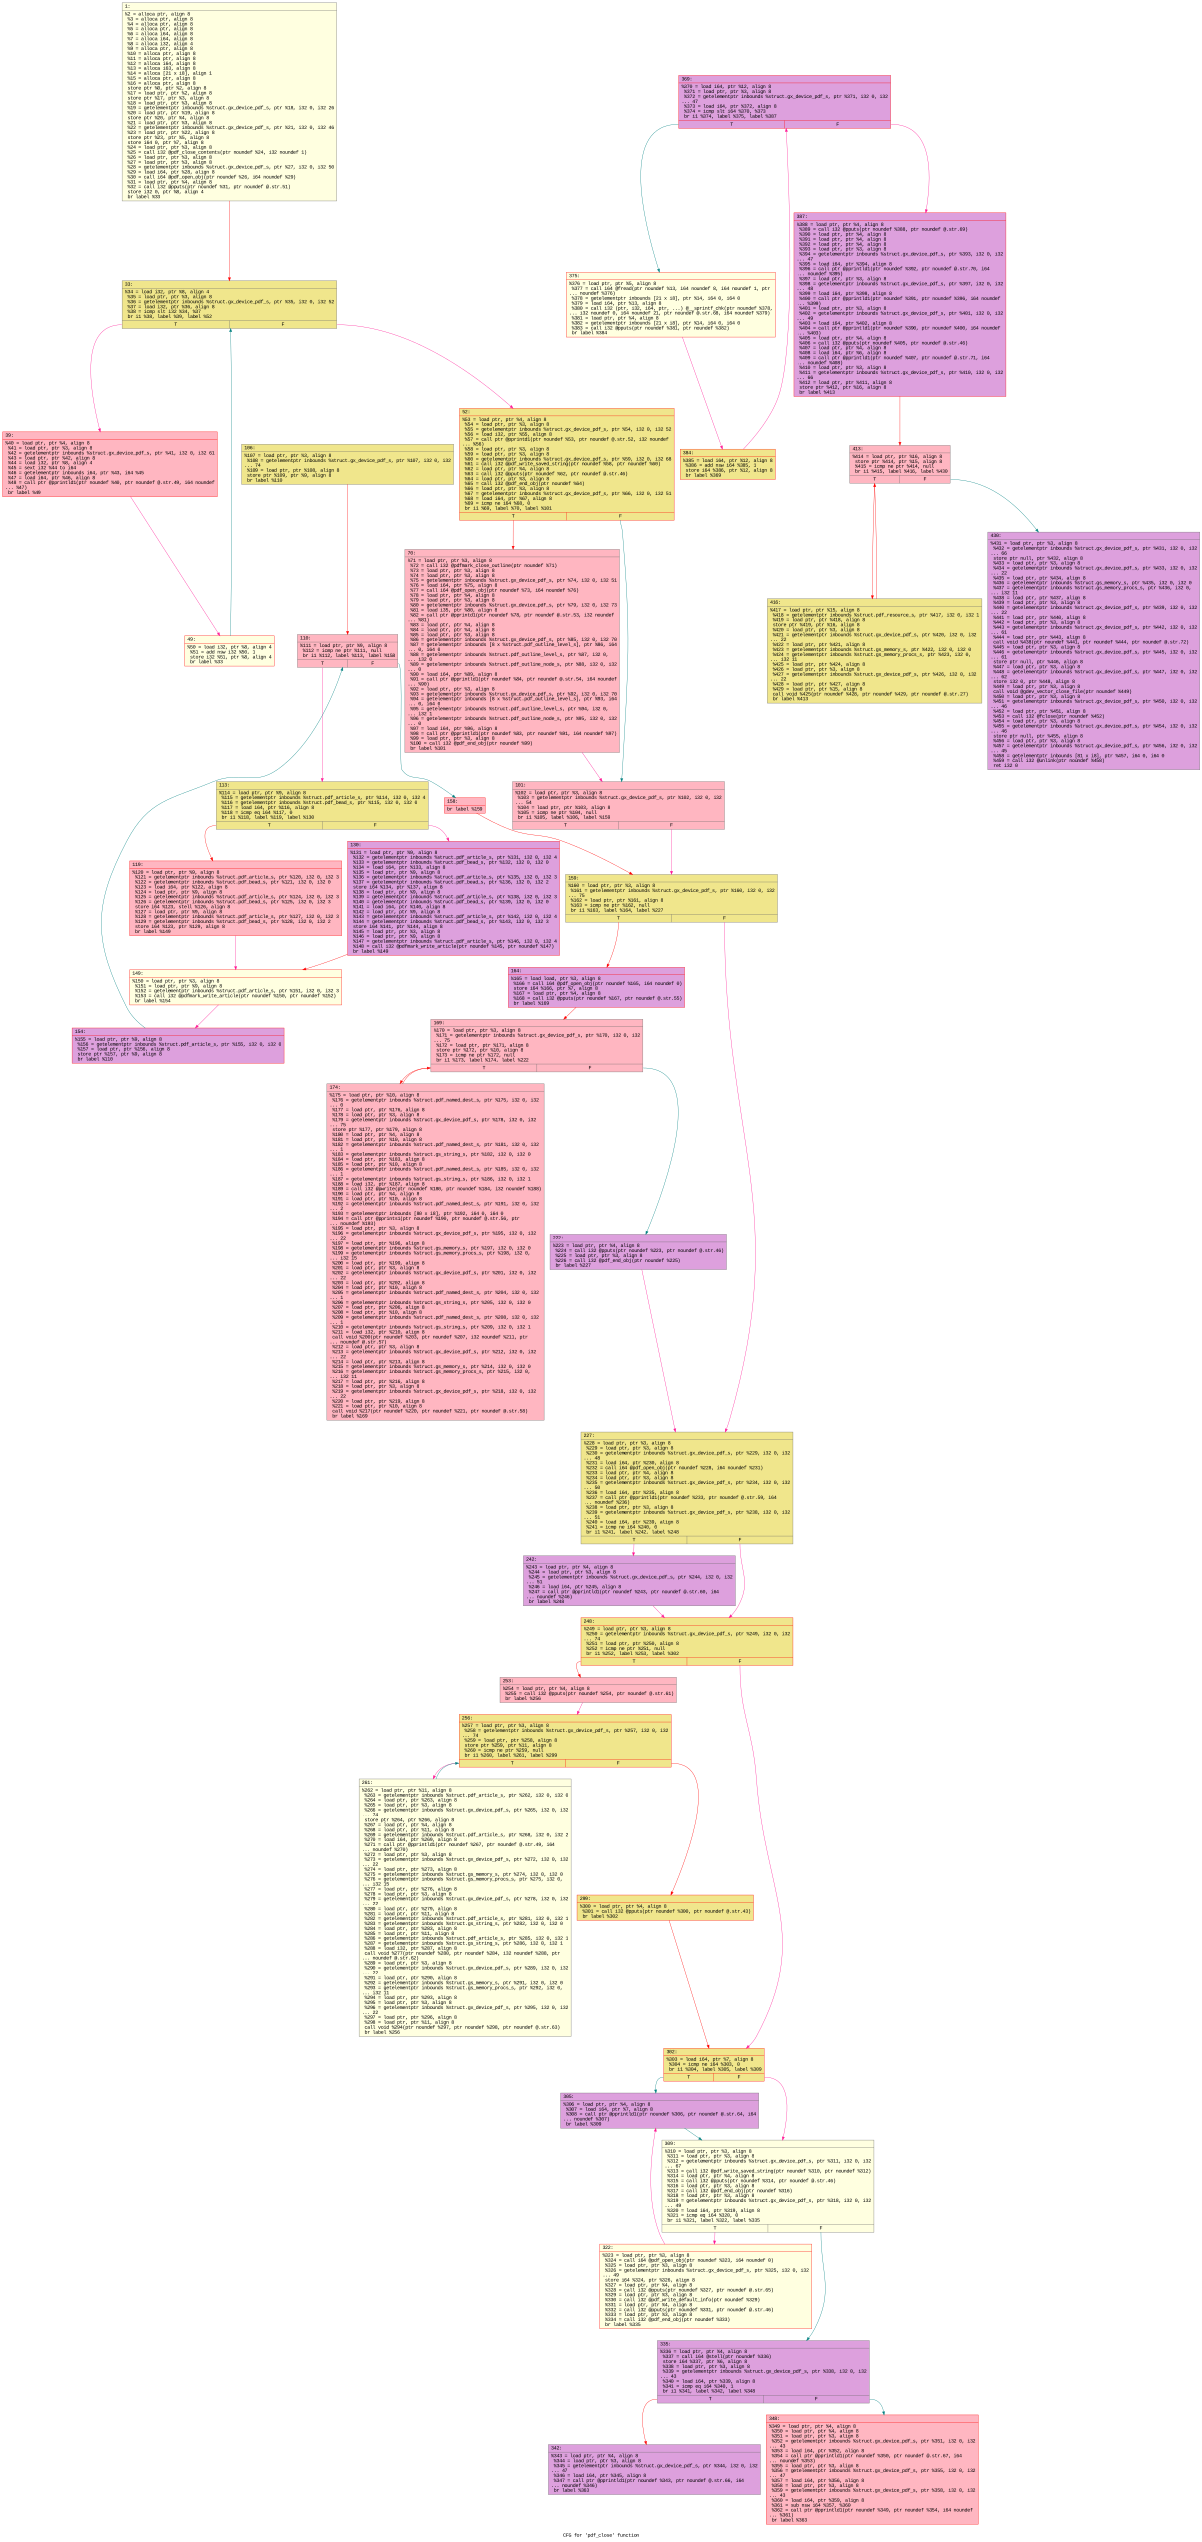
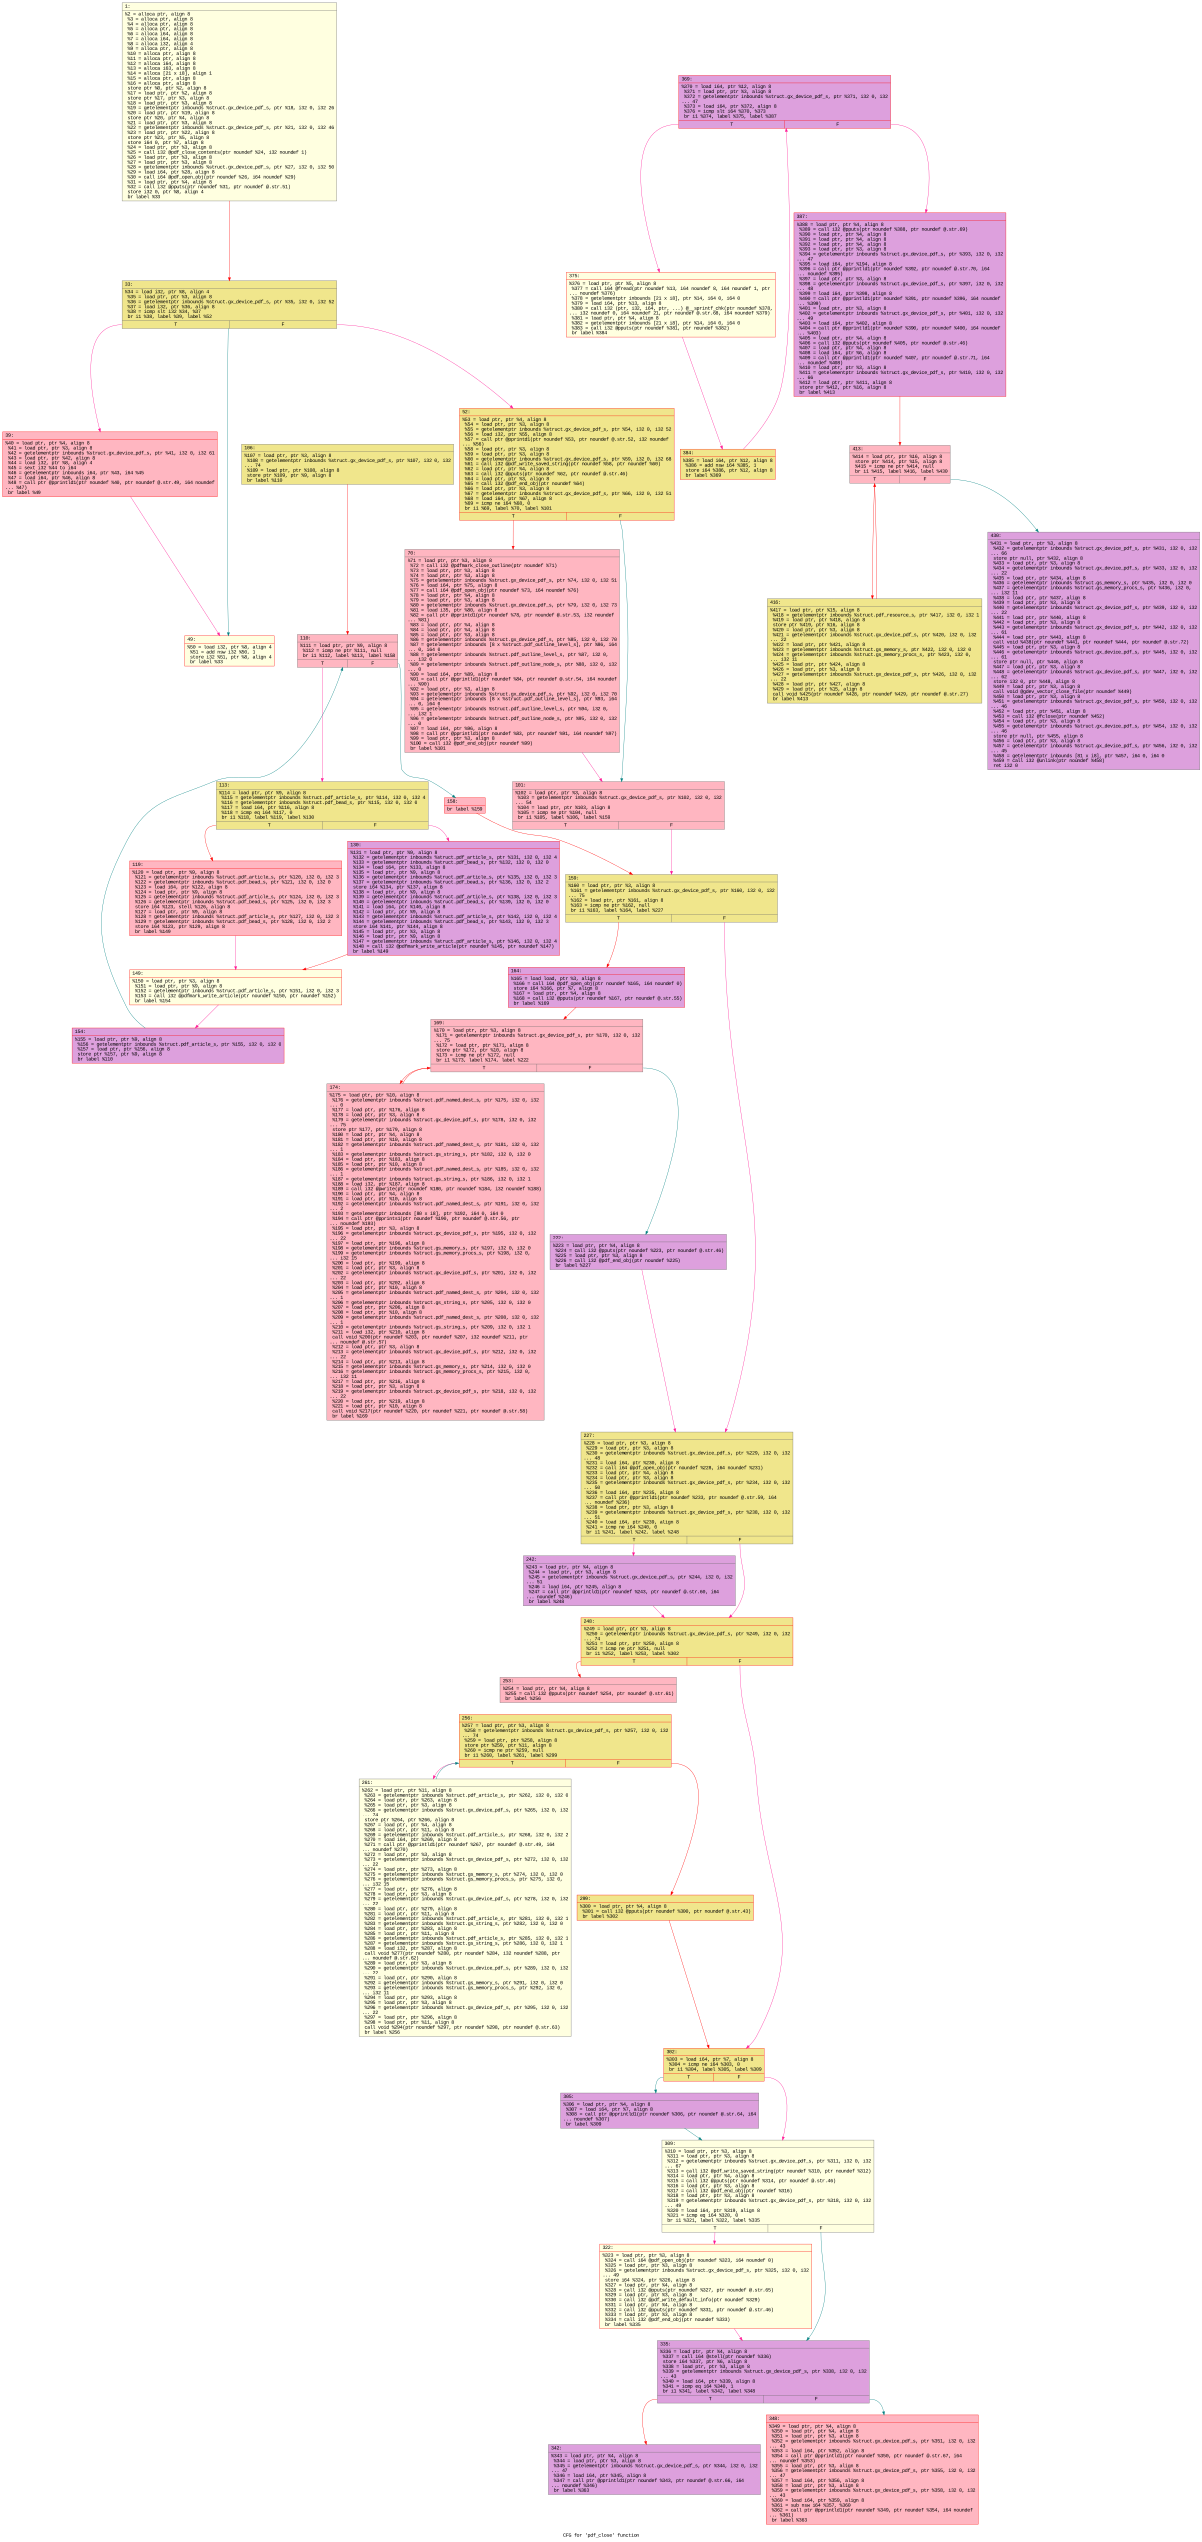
(724, 111) -> (724, 111)
(641, 187) -> (641, 187)
(844, 264) -> (844, 264)
(232, 484) -> (227, 481)
(581, 1707) -> none
(651, 2189) -> (737, 2333)
